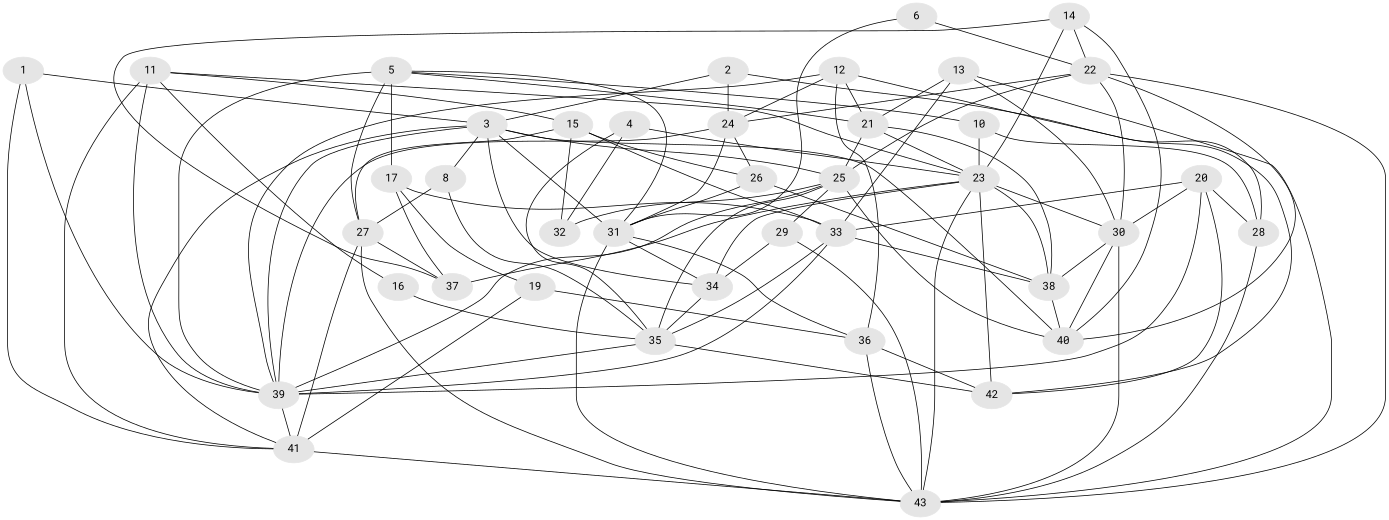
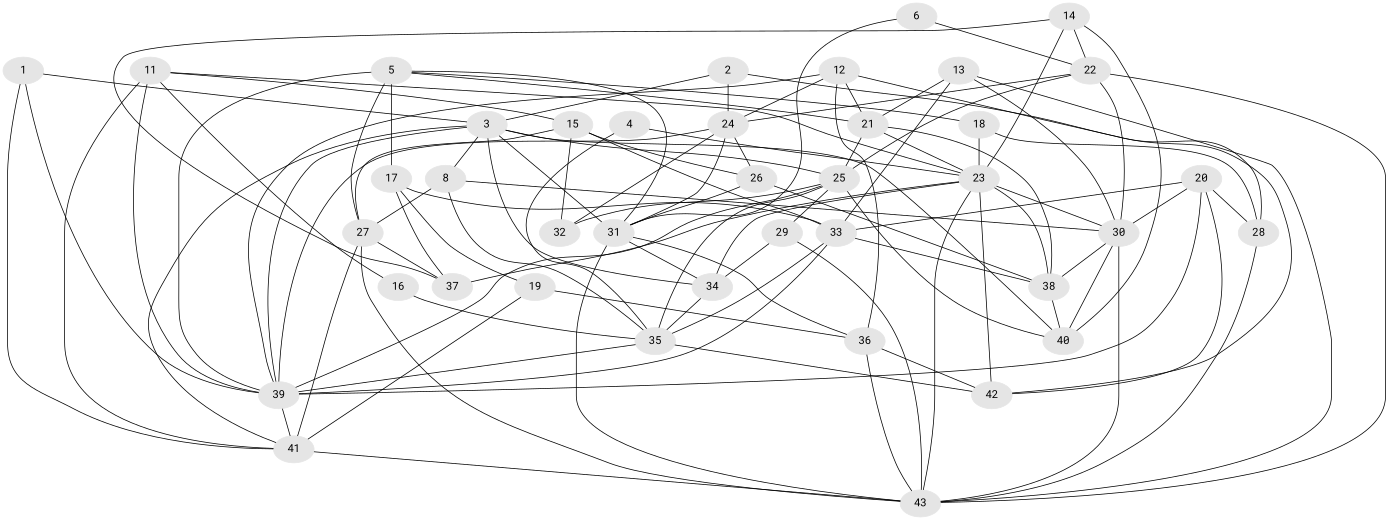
(979, 125) -> (979, 125)
(595, 179) -> (644, 179)
none -> (671, 197)
(1293, 224) -> none
